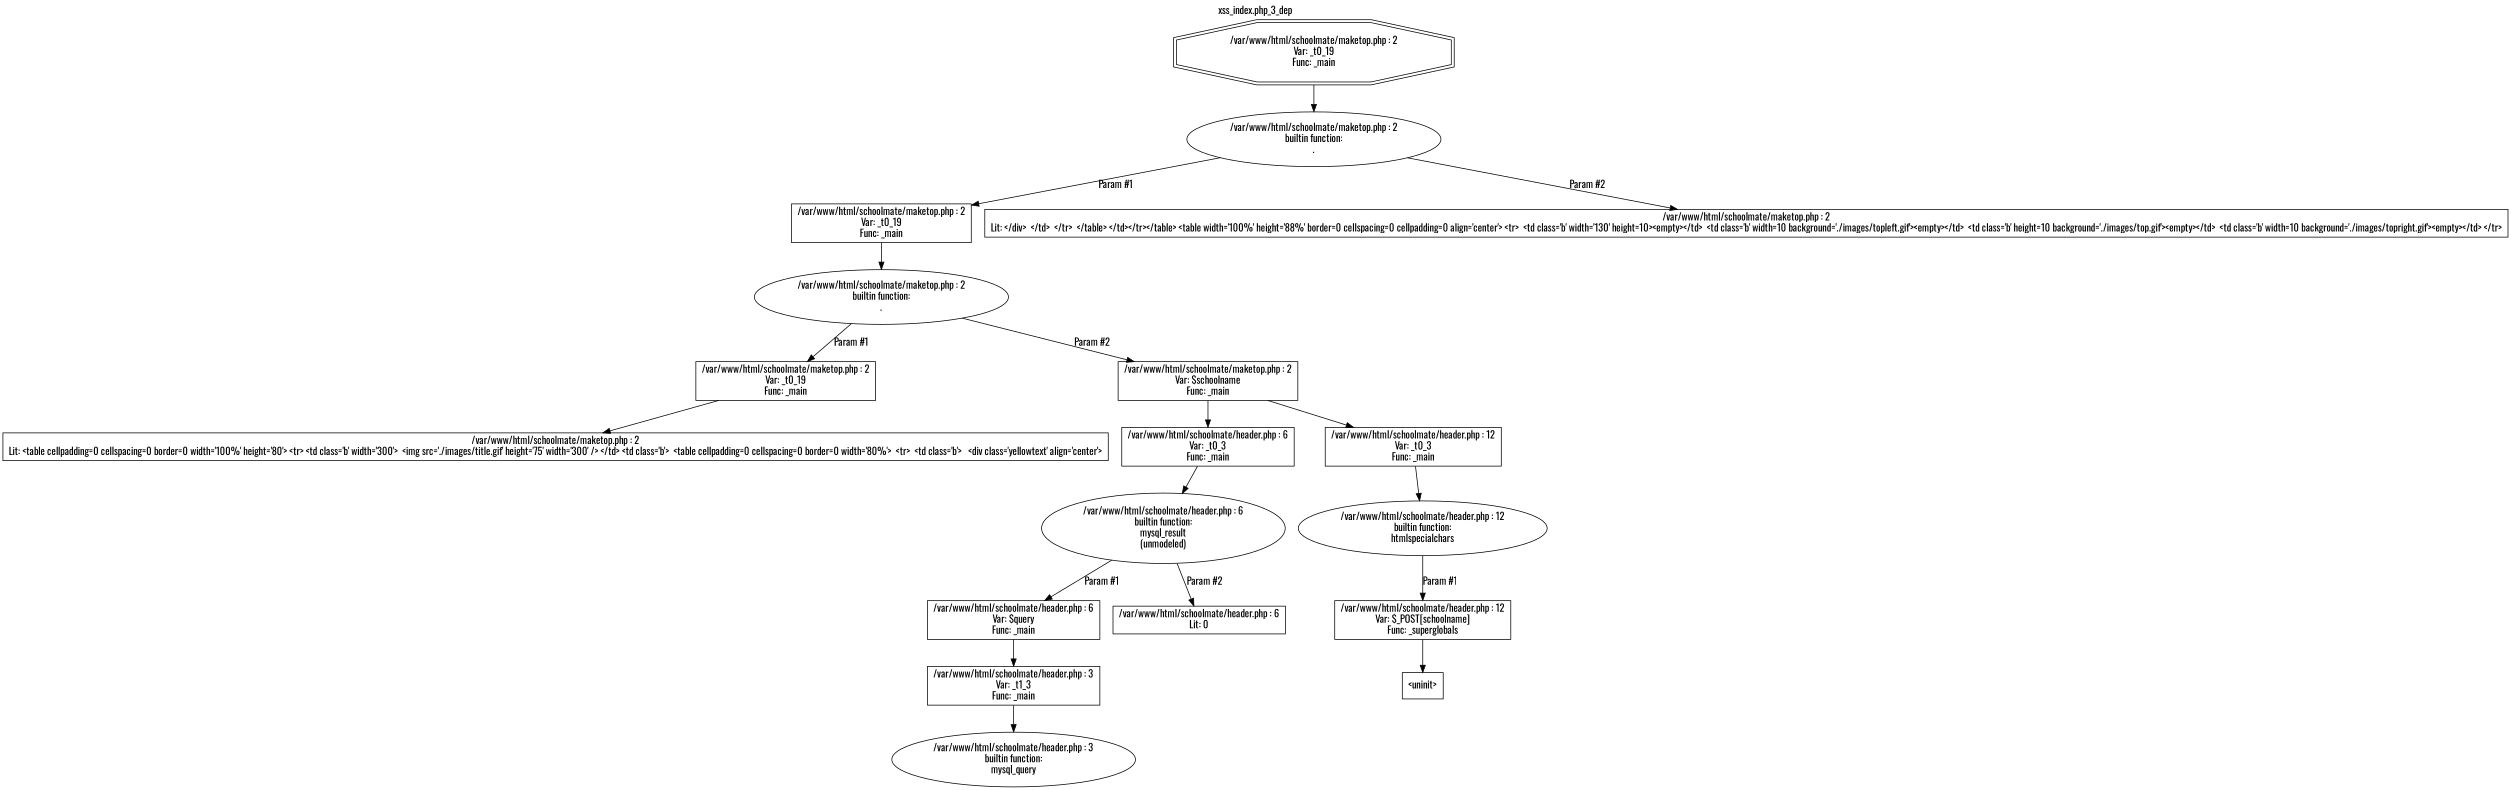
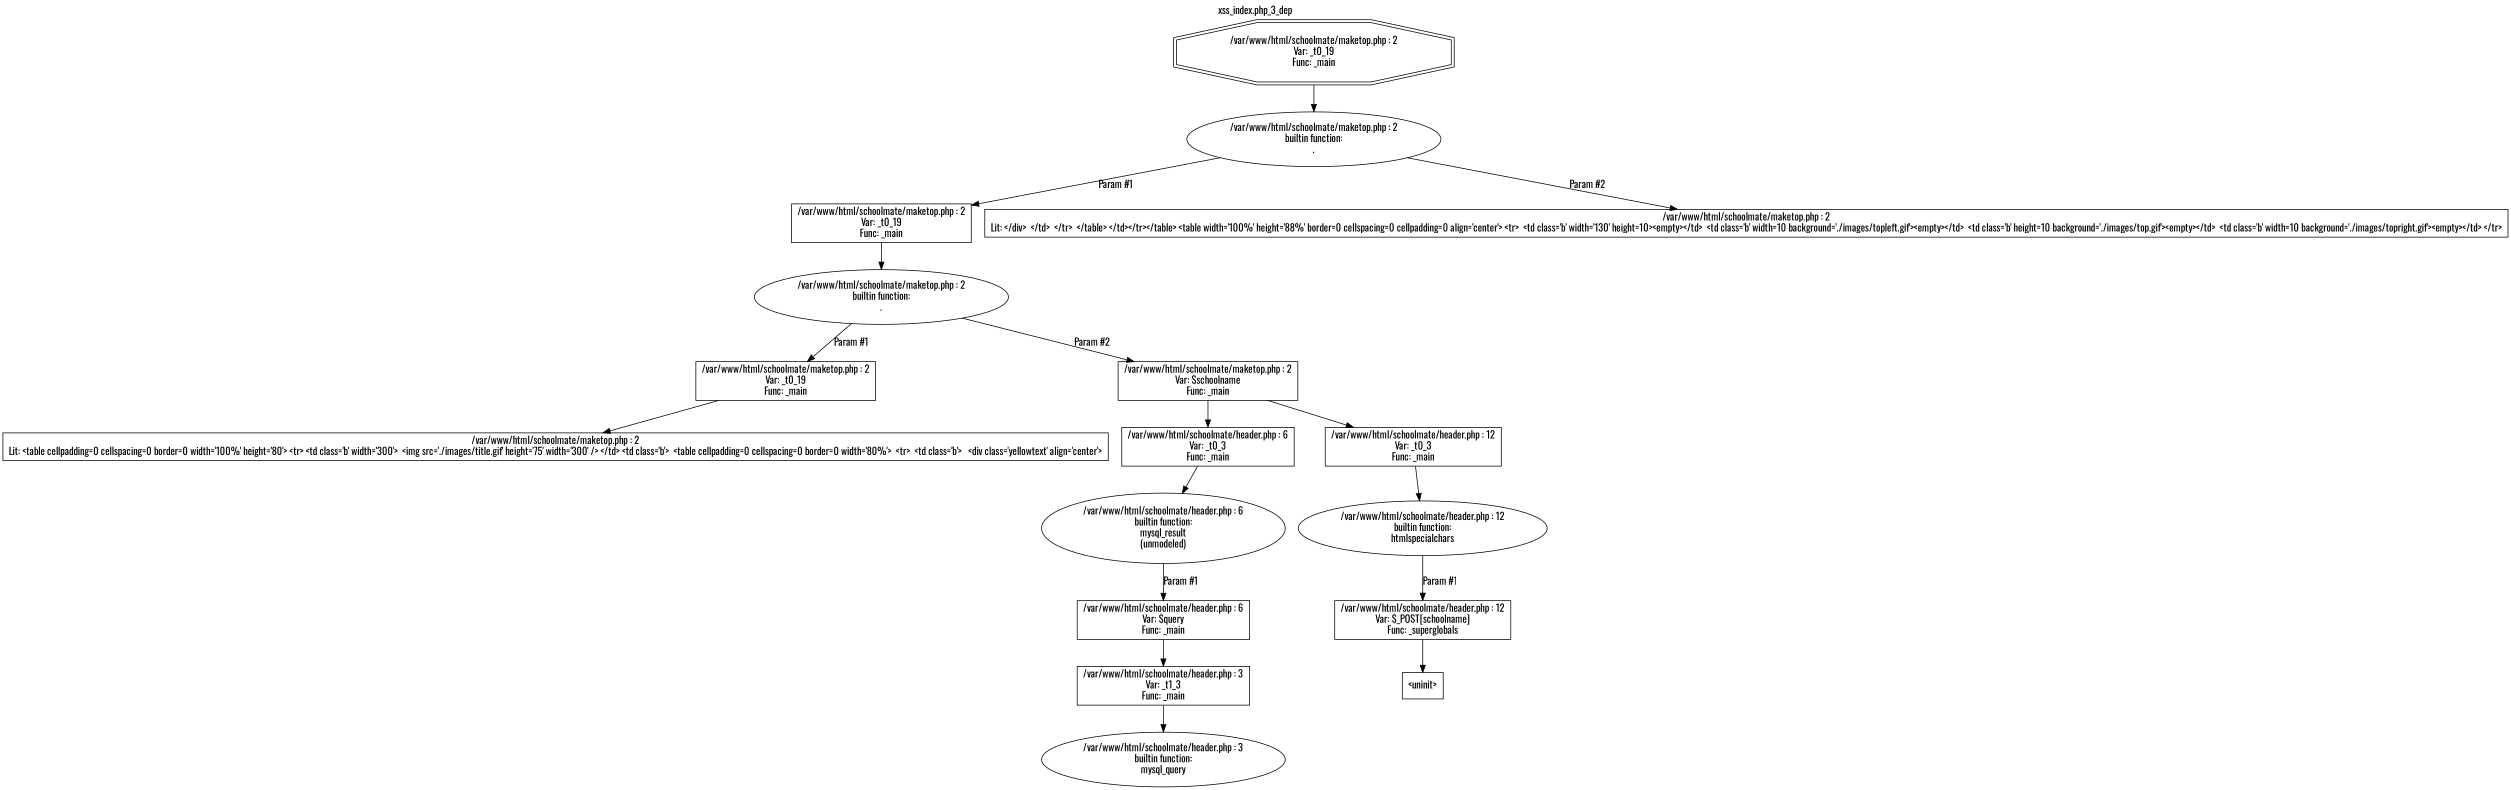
(1199, 620) -> none
